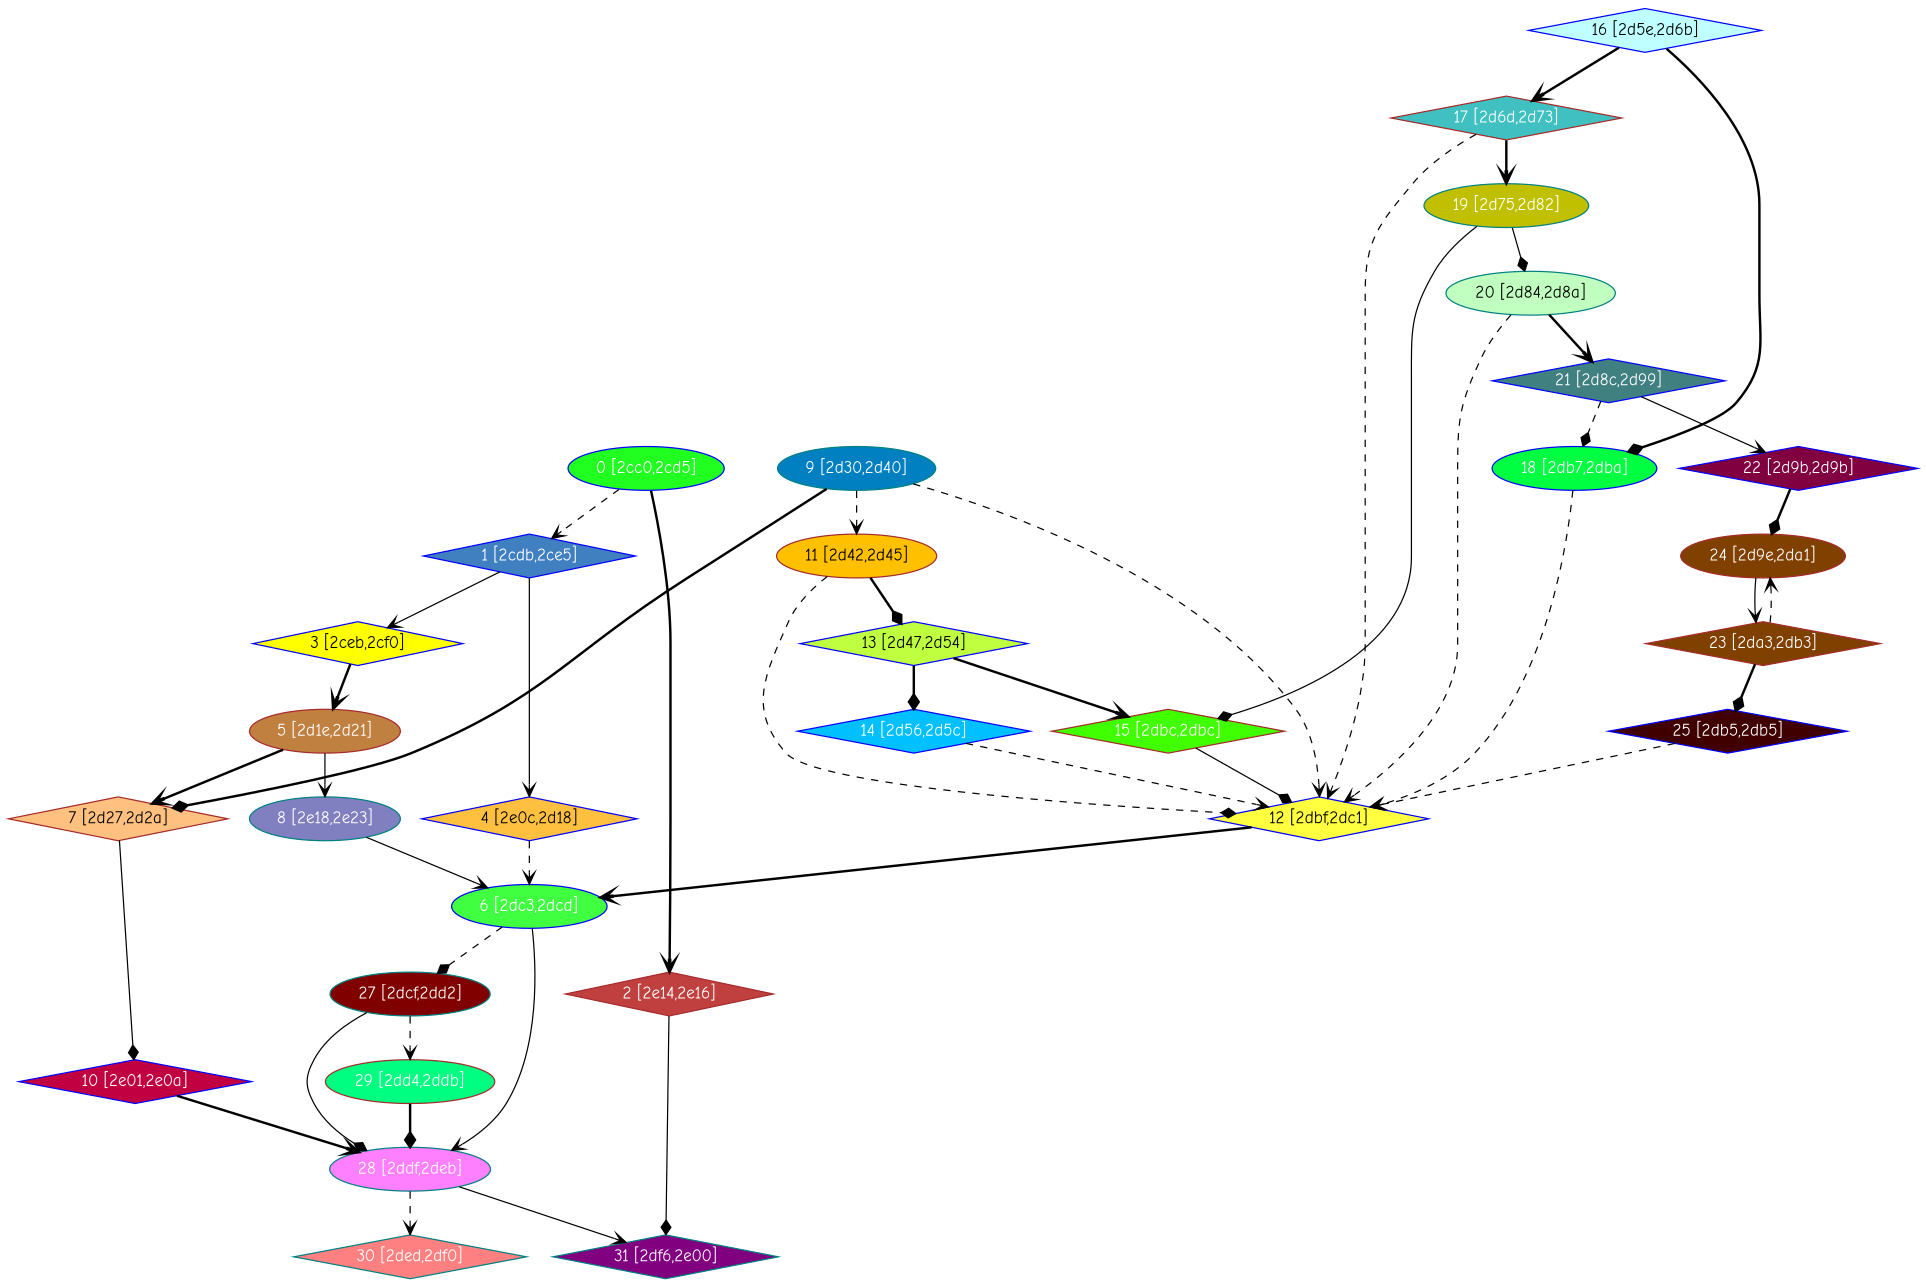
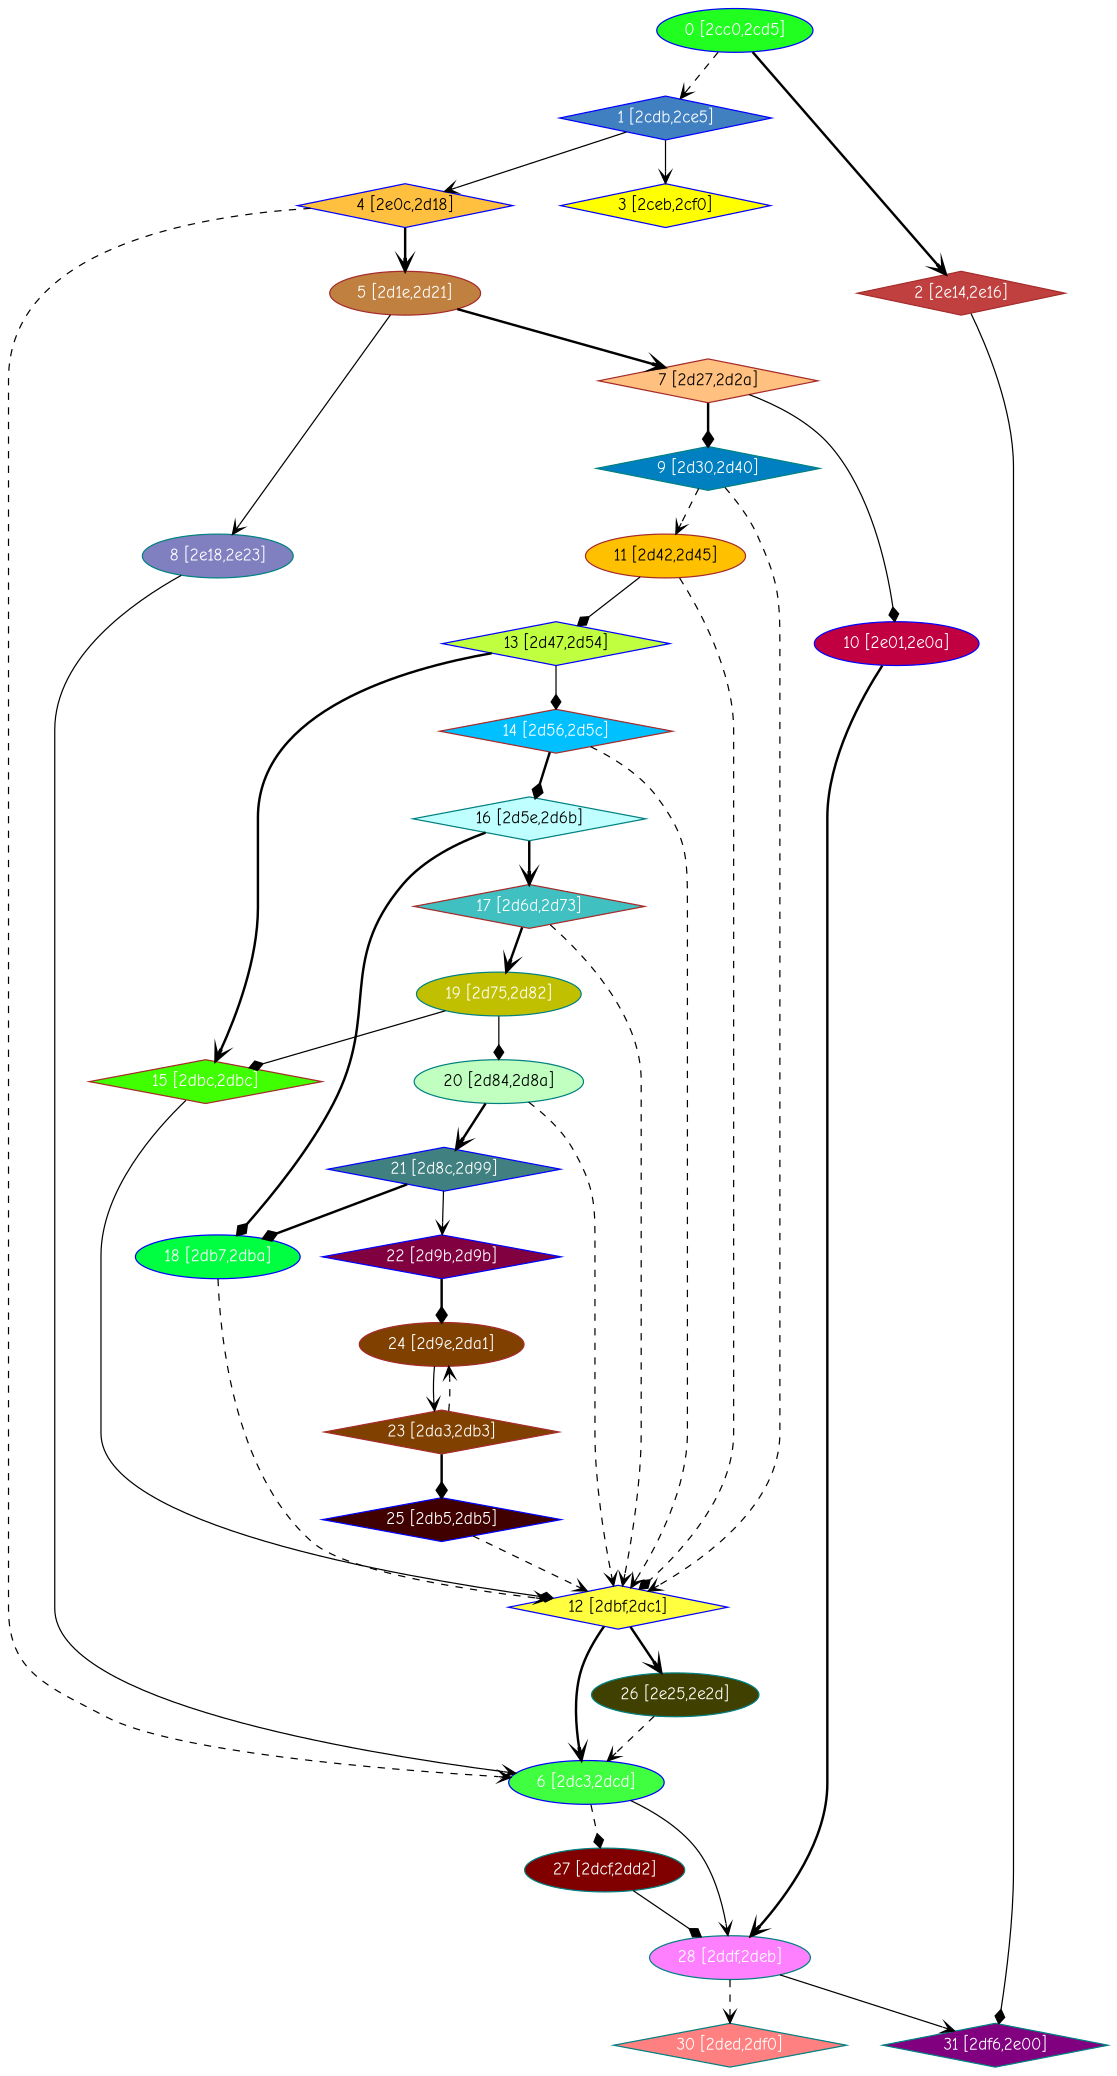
(1645, 30) -> (529, 819)
(1595, 417) -> (342, 1209)
(857, 468) -> (708, 468)
(882, 595) -> (615, 597)
(914, 680) -> (556, 680)
(344, 681) -> (405, 243)
(543, 682) -> (708, 417)
(914, 731) -> (556, 731)
none -> (545, 768)
(135, 1082) -> (897, 644)
(410, 1082) -> none
none -> (675, 1695)
